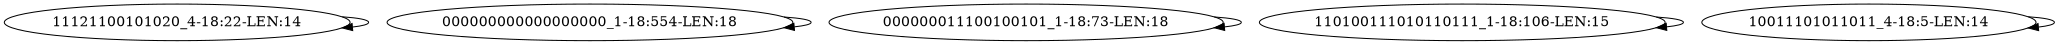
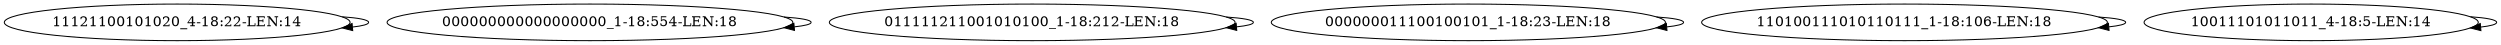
(1026, 22) -> (1468, 22)
none -> (1032, 22)
(1462, 22) -> (1905, 22)
